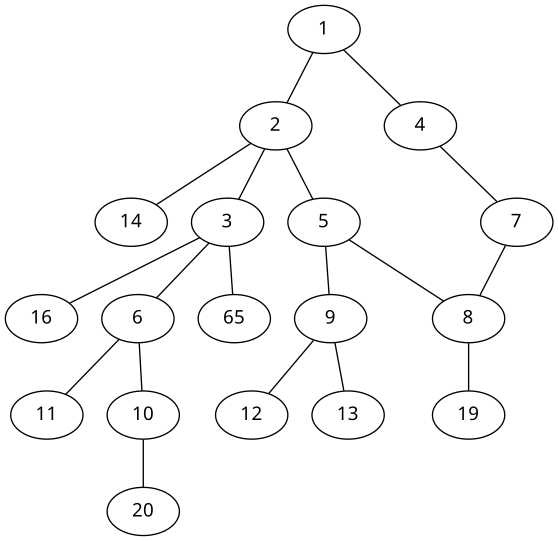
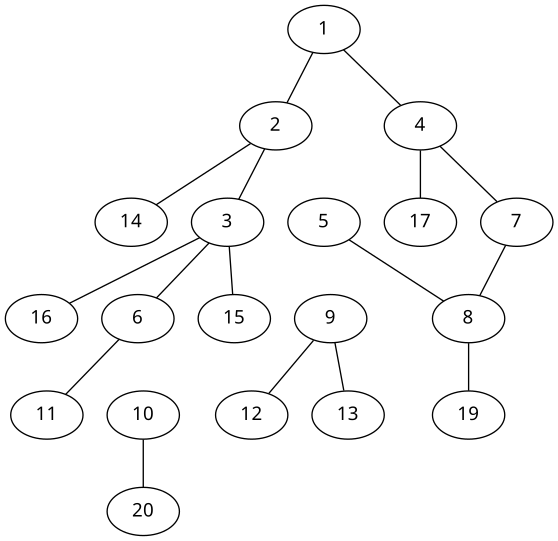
(300, 174) -> none
none -> (420, 222)
(327, 271) -> none
(234, 319) -> (234, 319)
(141, 367) -> none
